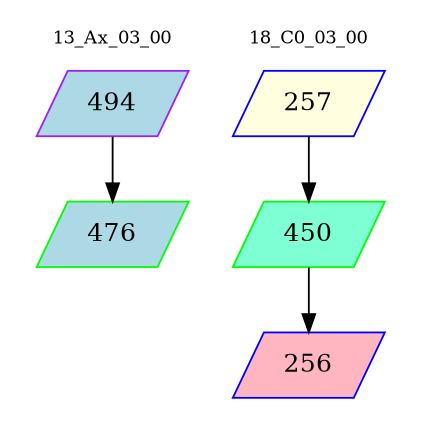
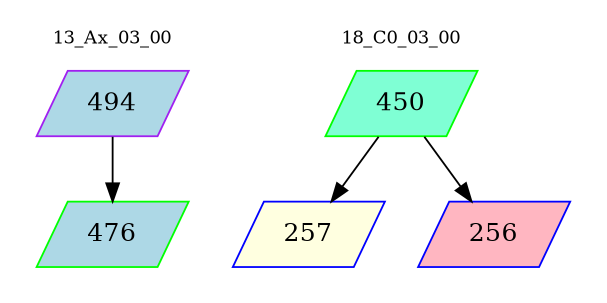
(309, 160) -> (361, 162)
